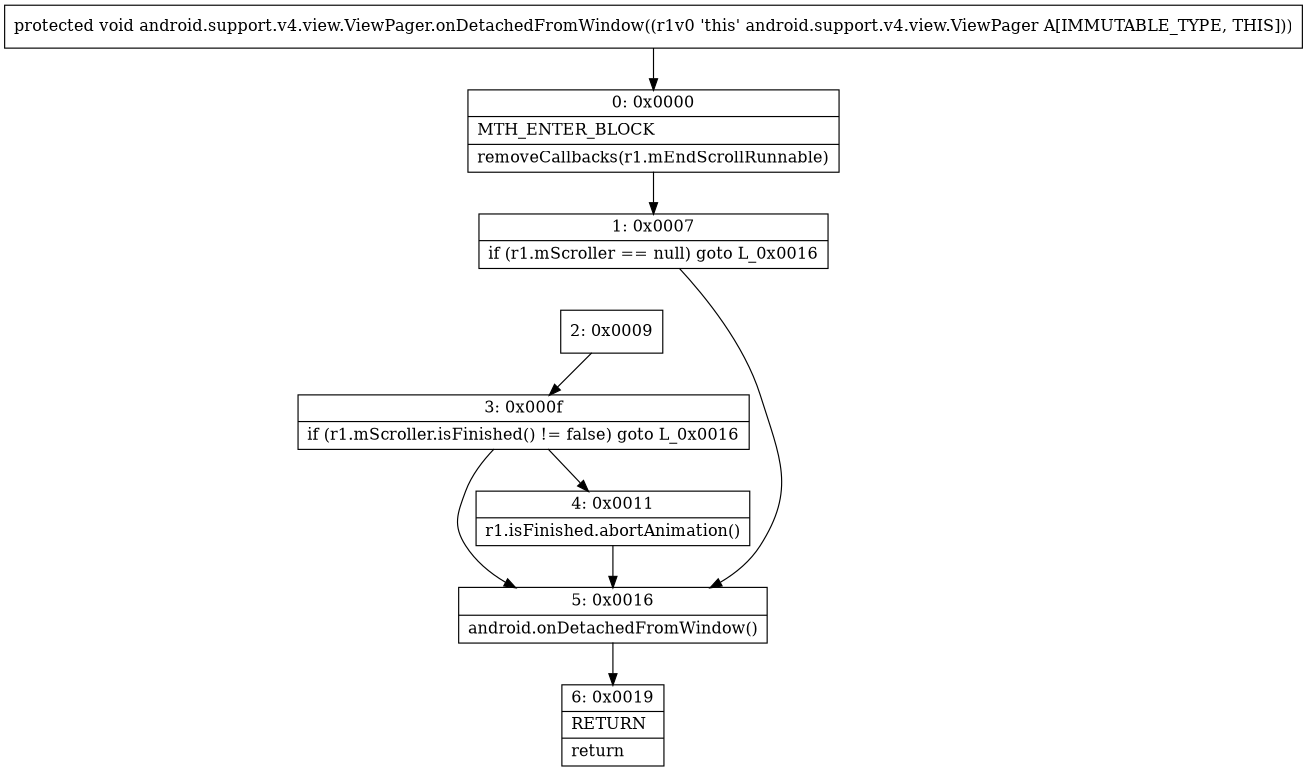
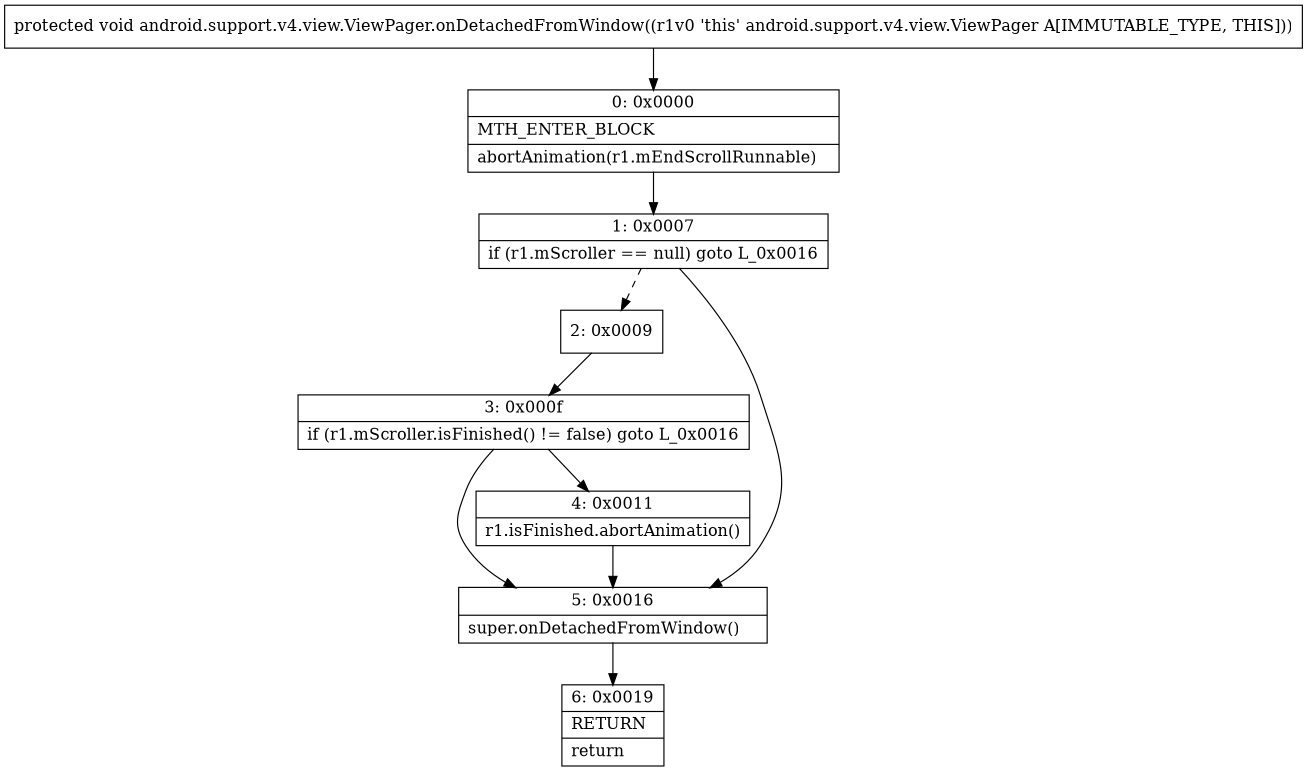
(654, 158) -> (647, 158)
none -> (634, 284)
(613, 629) -> (604, 629)
